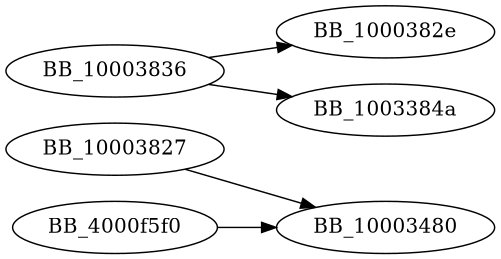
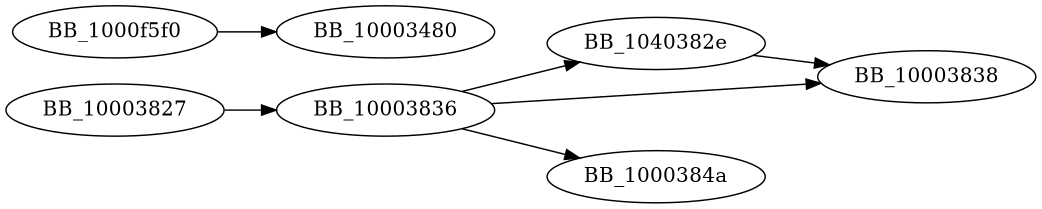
(386, 32) -> (656, 43)
none -> (927, 77)
(386, 110) -> (656, 177)
(243, 186) -> (243, 110)
(115, 227) -> (115, 32)
